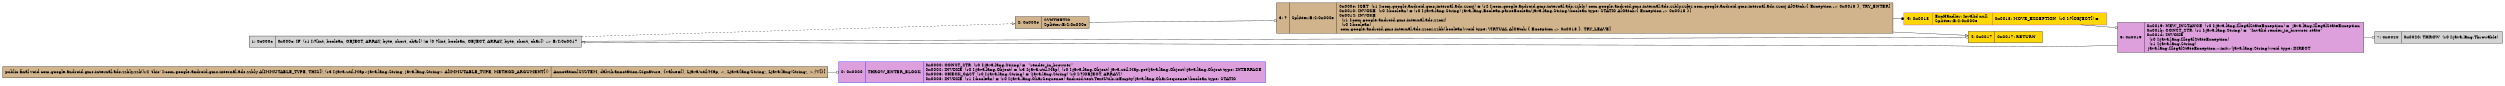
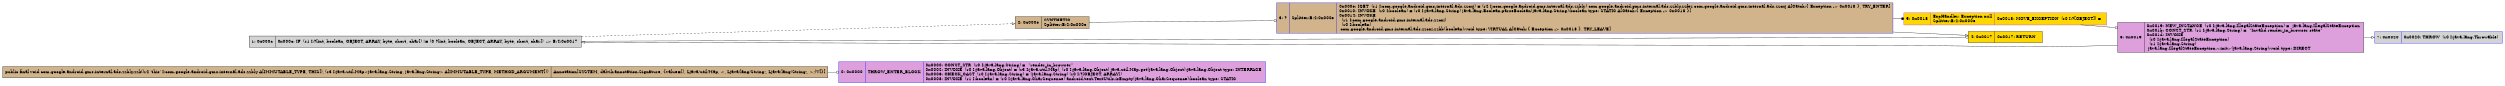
(1961, 17) -> (1963, 17)
(1585, 18) -> (1585, 18)
(2368, 37) -> (2368, 37)
(2439, 37) -> (2439, 37)
